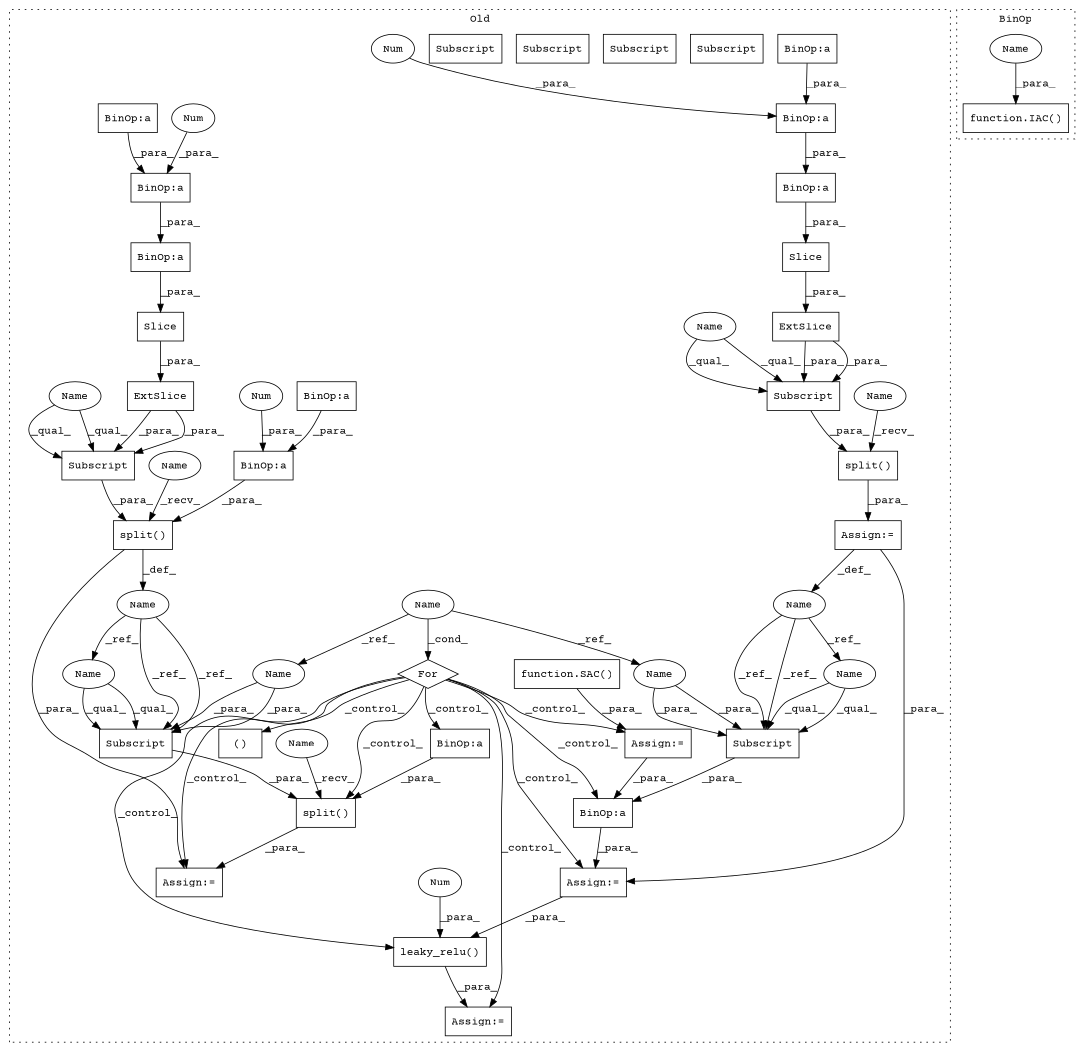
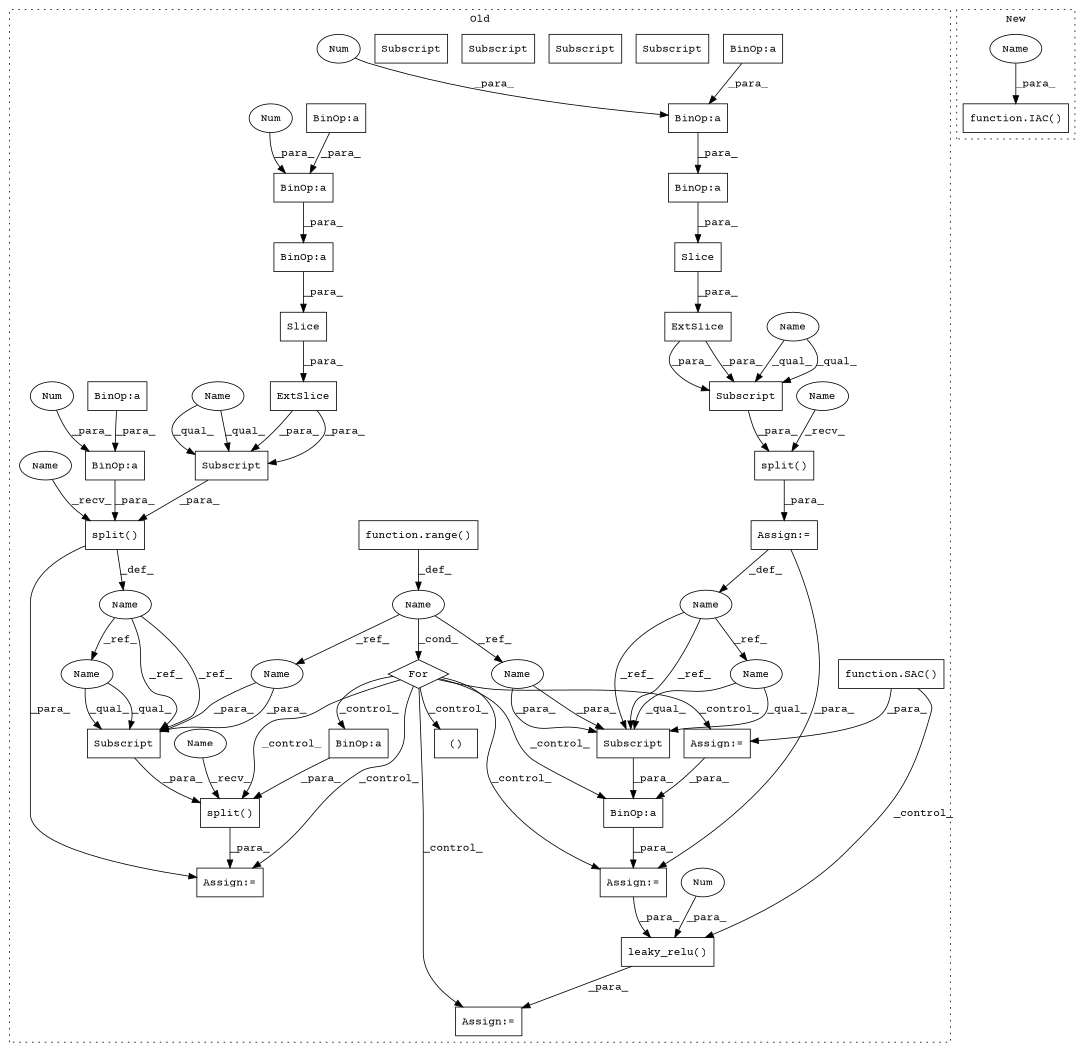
(1016, 19) -> (1016, 19)
none -> (418, 535)
(115, 807) -> (859, 839)
